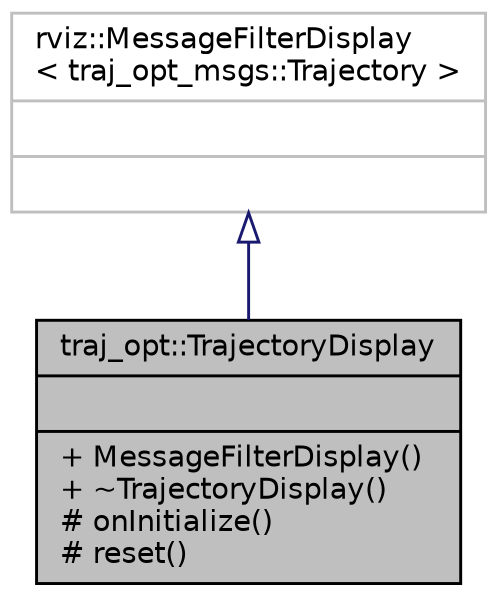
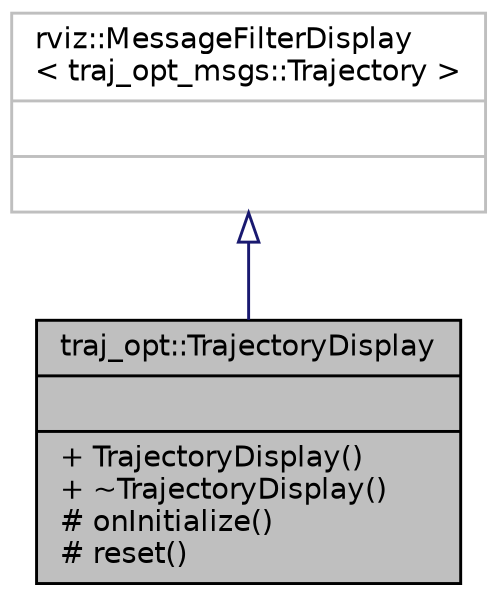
(241, 458) -> (212, 458)
